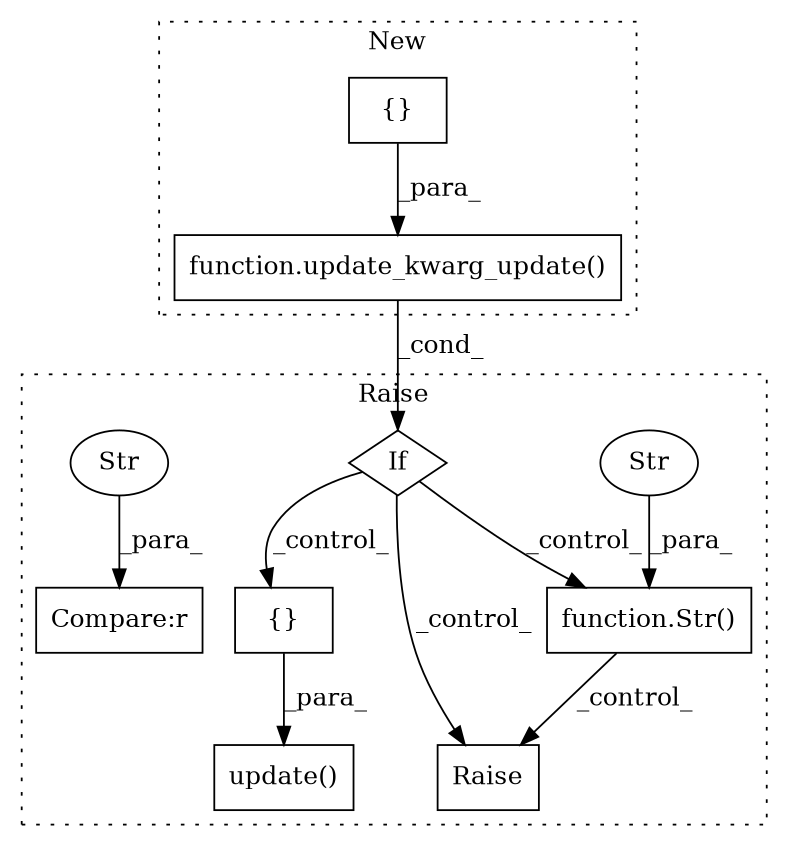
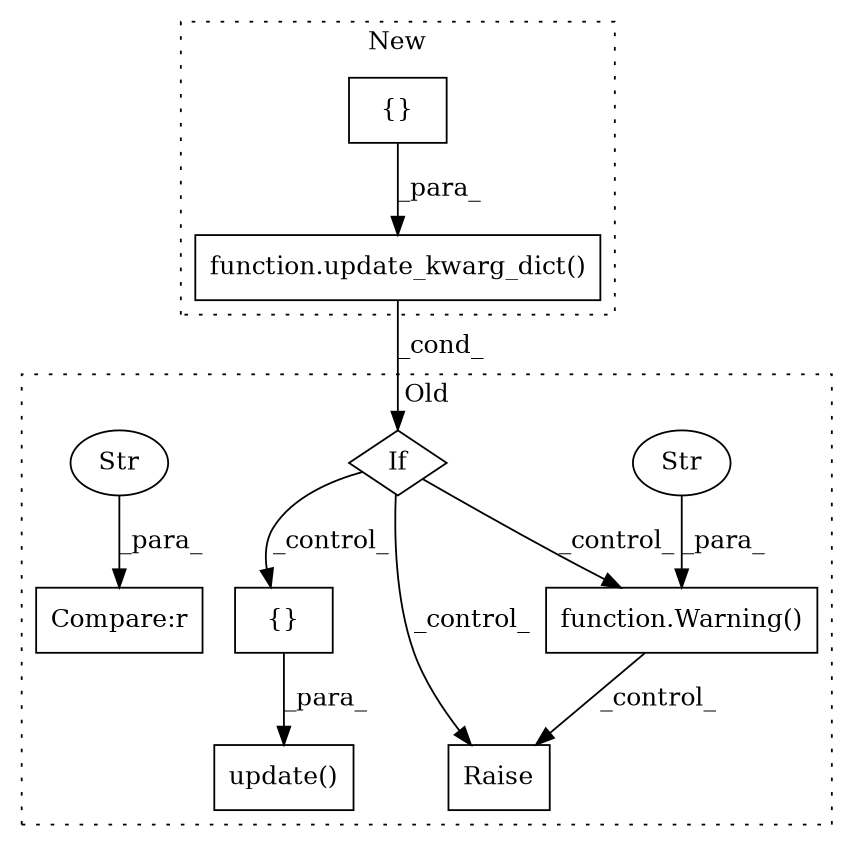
(398, 268) -> (398, 268)
(394, 395) -> (427, 395)
(649, 620) -> (682, 620)
